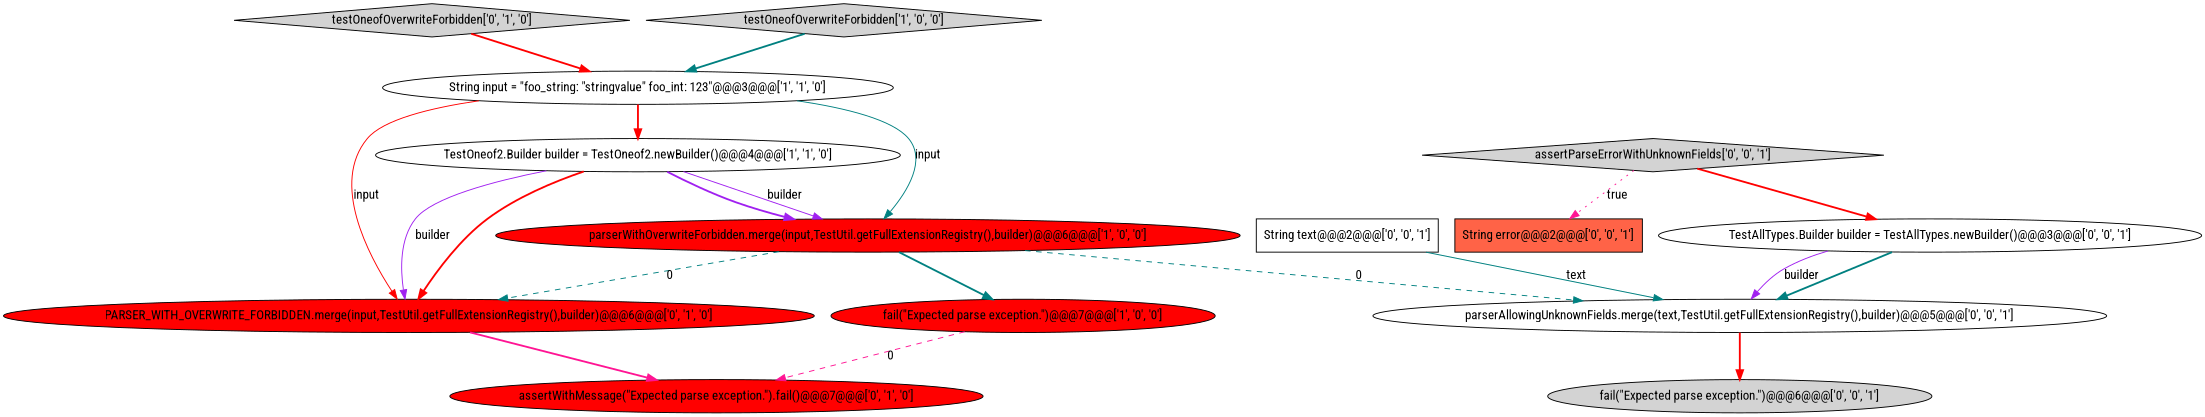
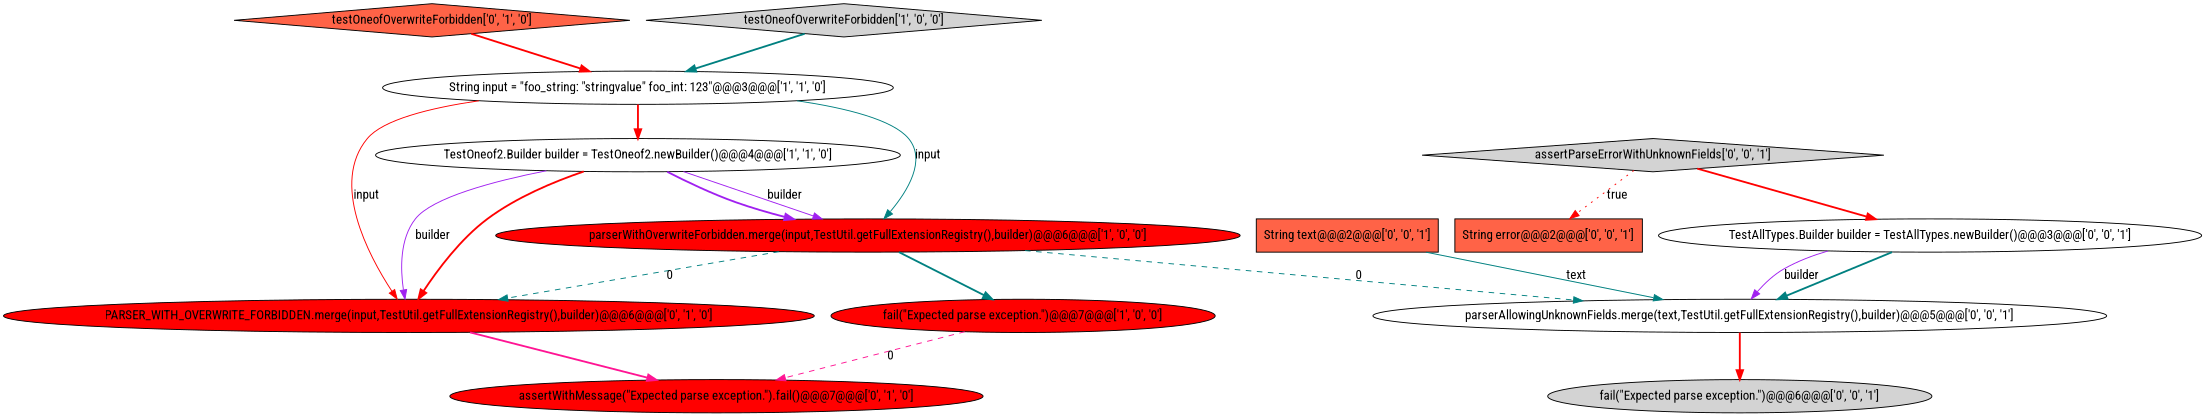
(432, 20) -> (432, 20)
(1606, 192) -> (1606, 192)
(1347, 236) -> (1347, 236)
